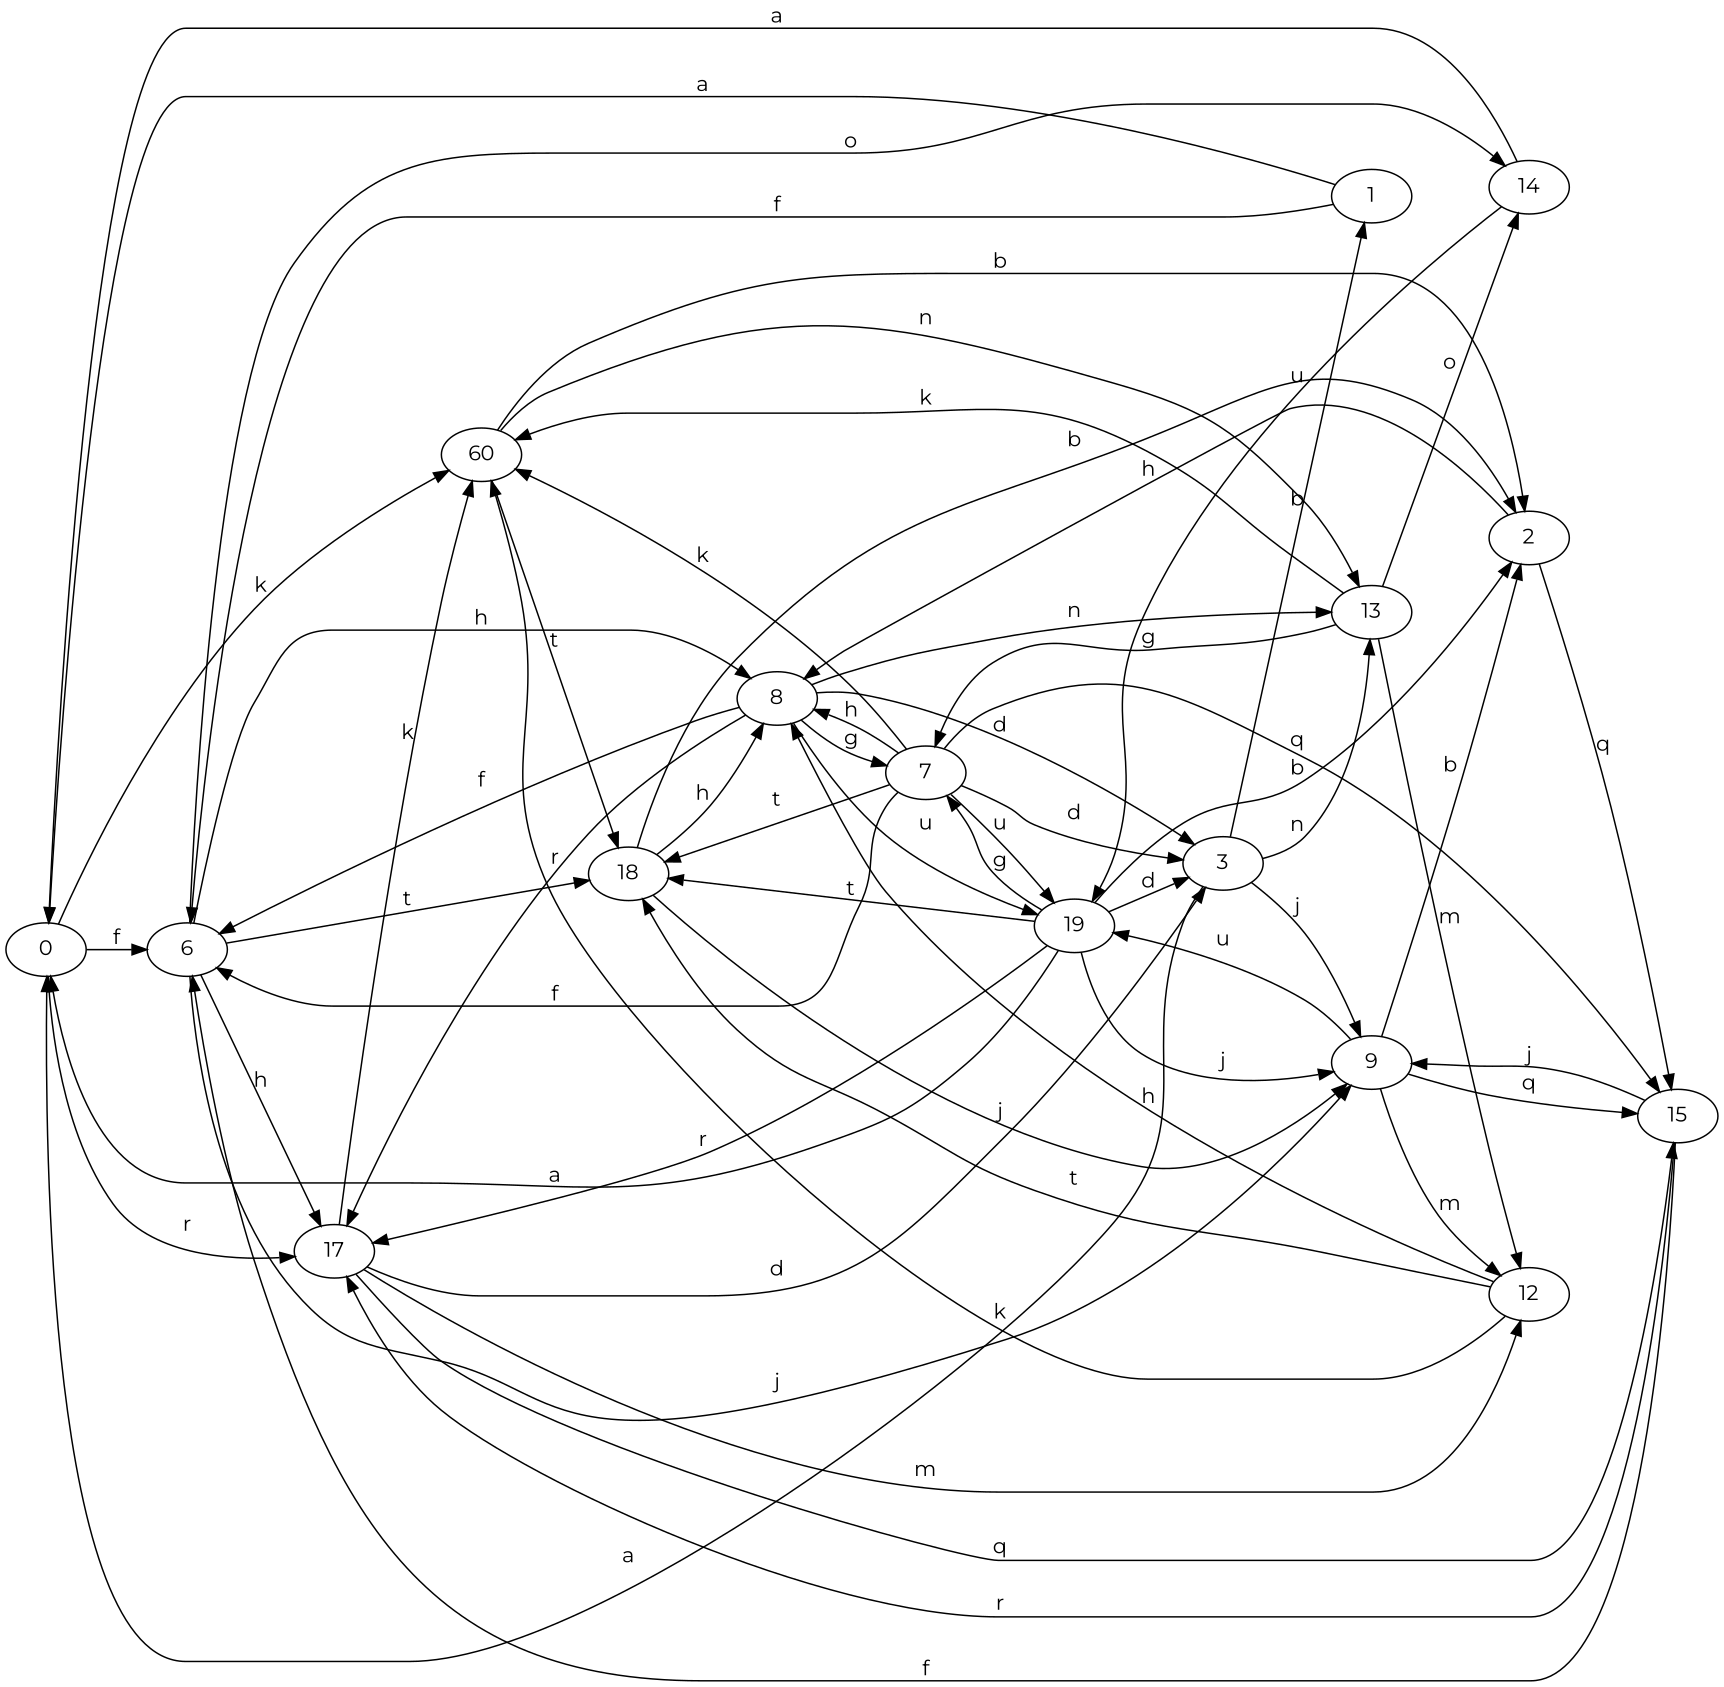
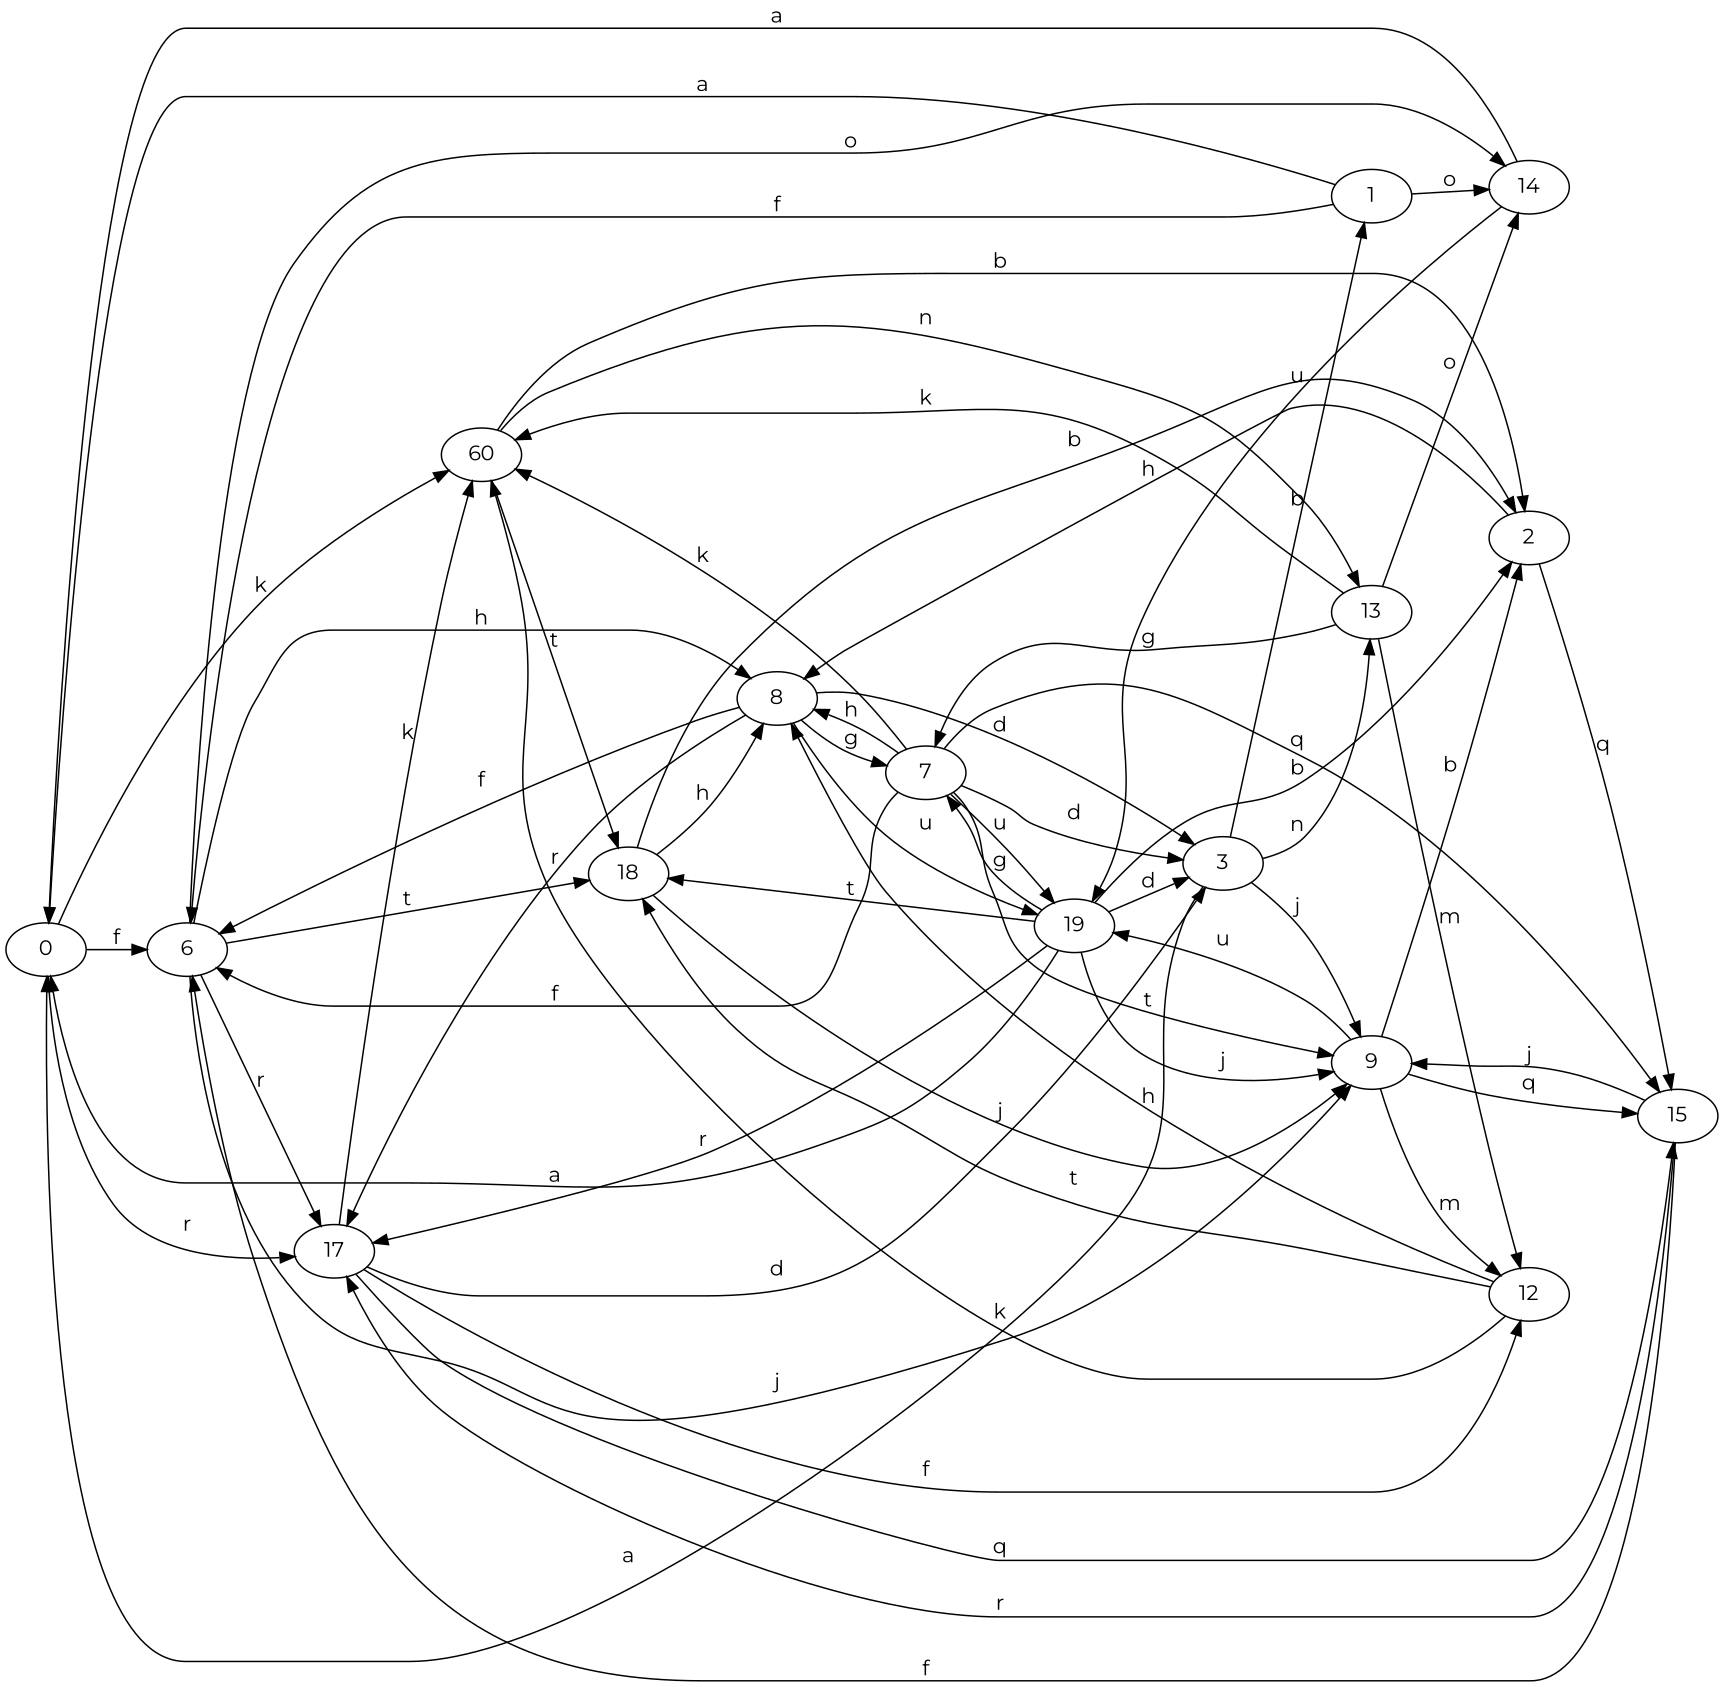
none -> (1443, 192)
(1061, 629) -> none
(784, 821) -> (1080, 989)
(261, 1081) -> (261, 1081)
(926, 1471) -> (926, 1471)
